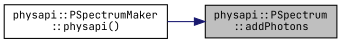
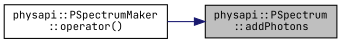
(86, 22) -> (86, 22)
